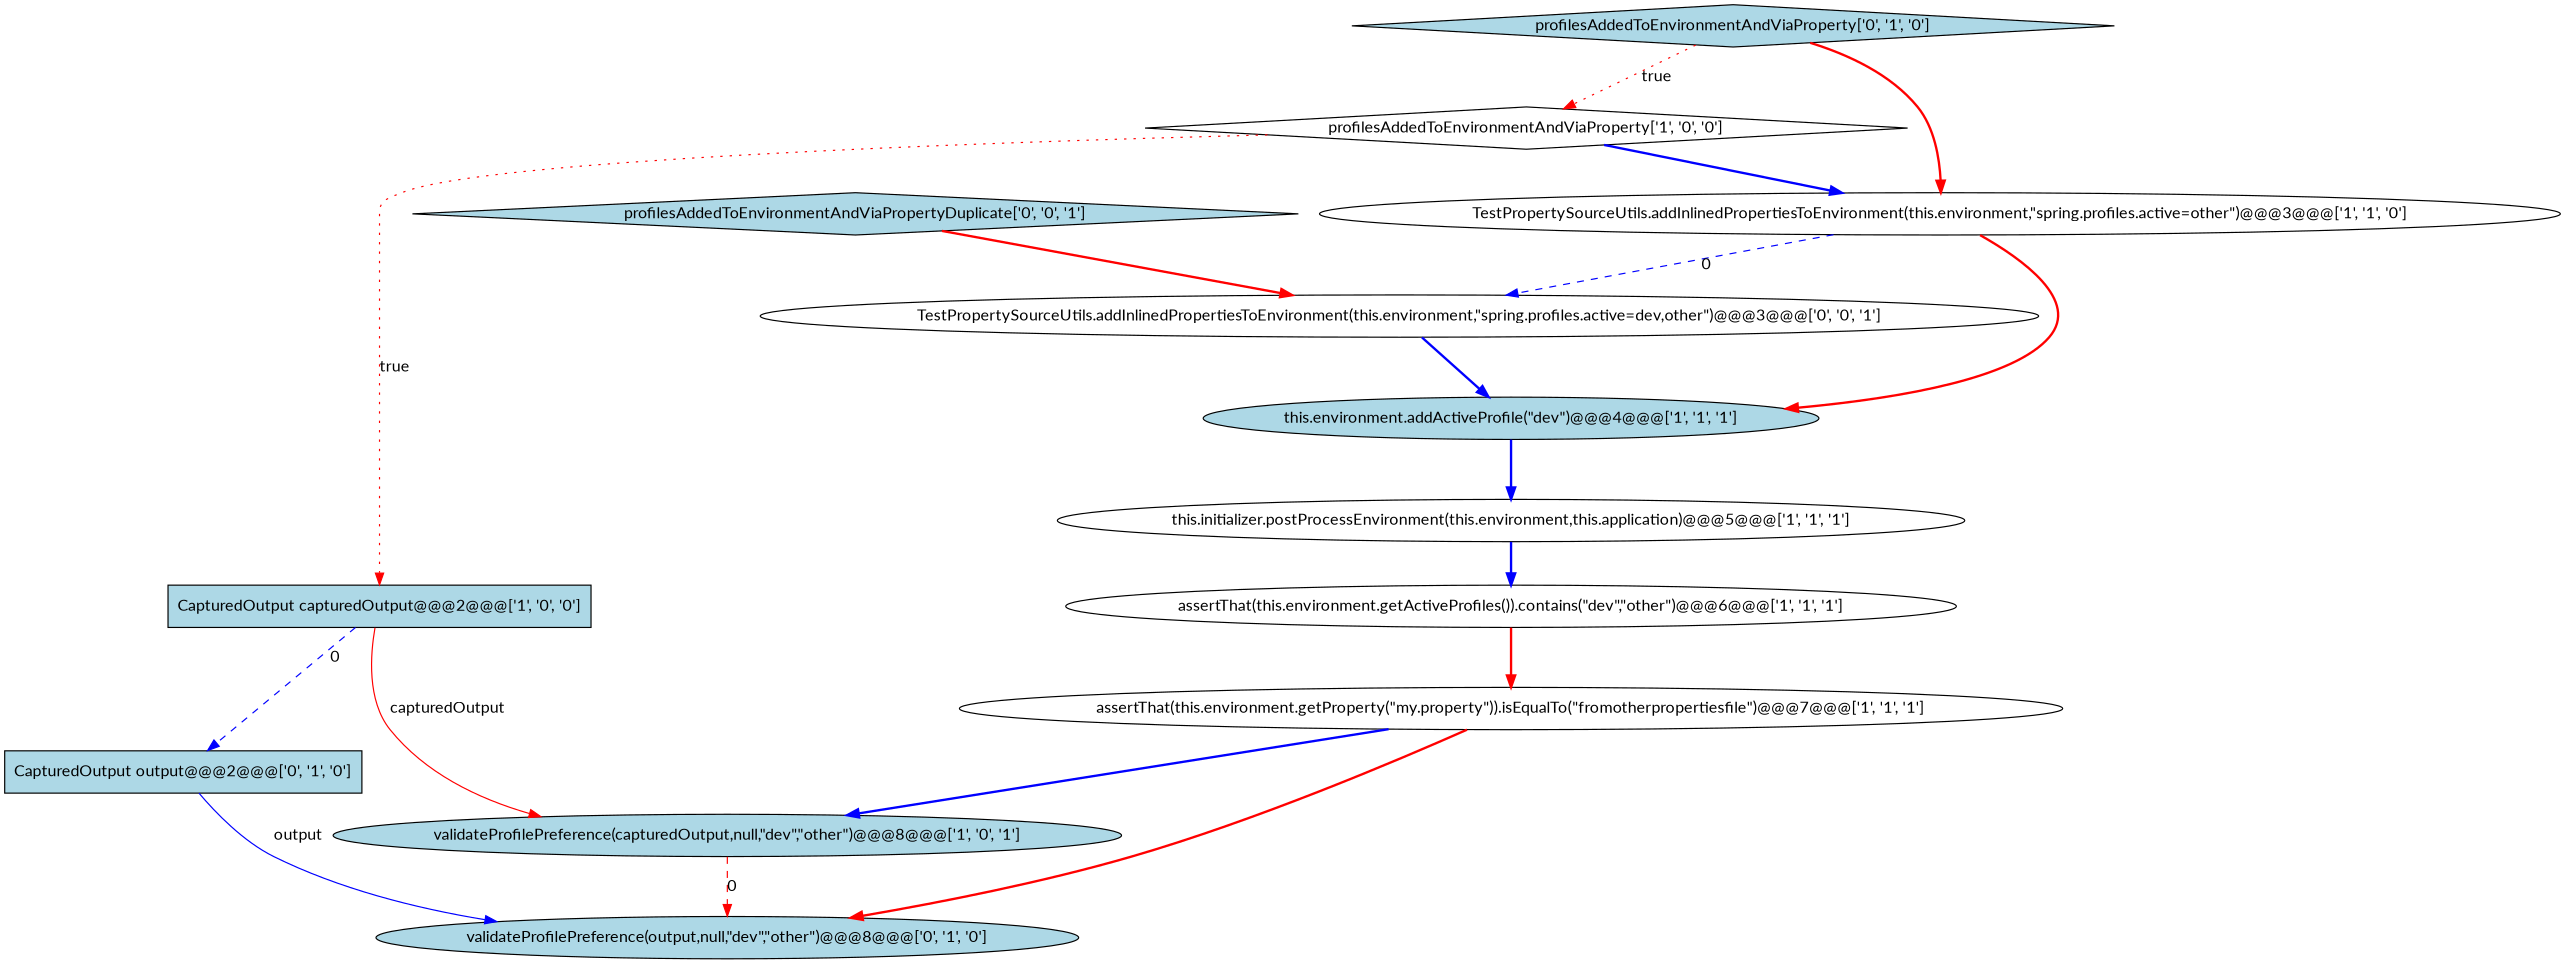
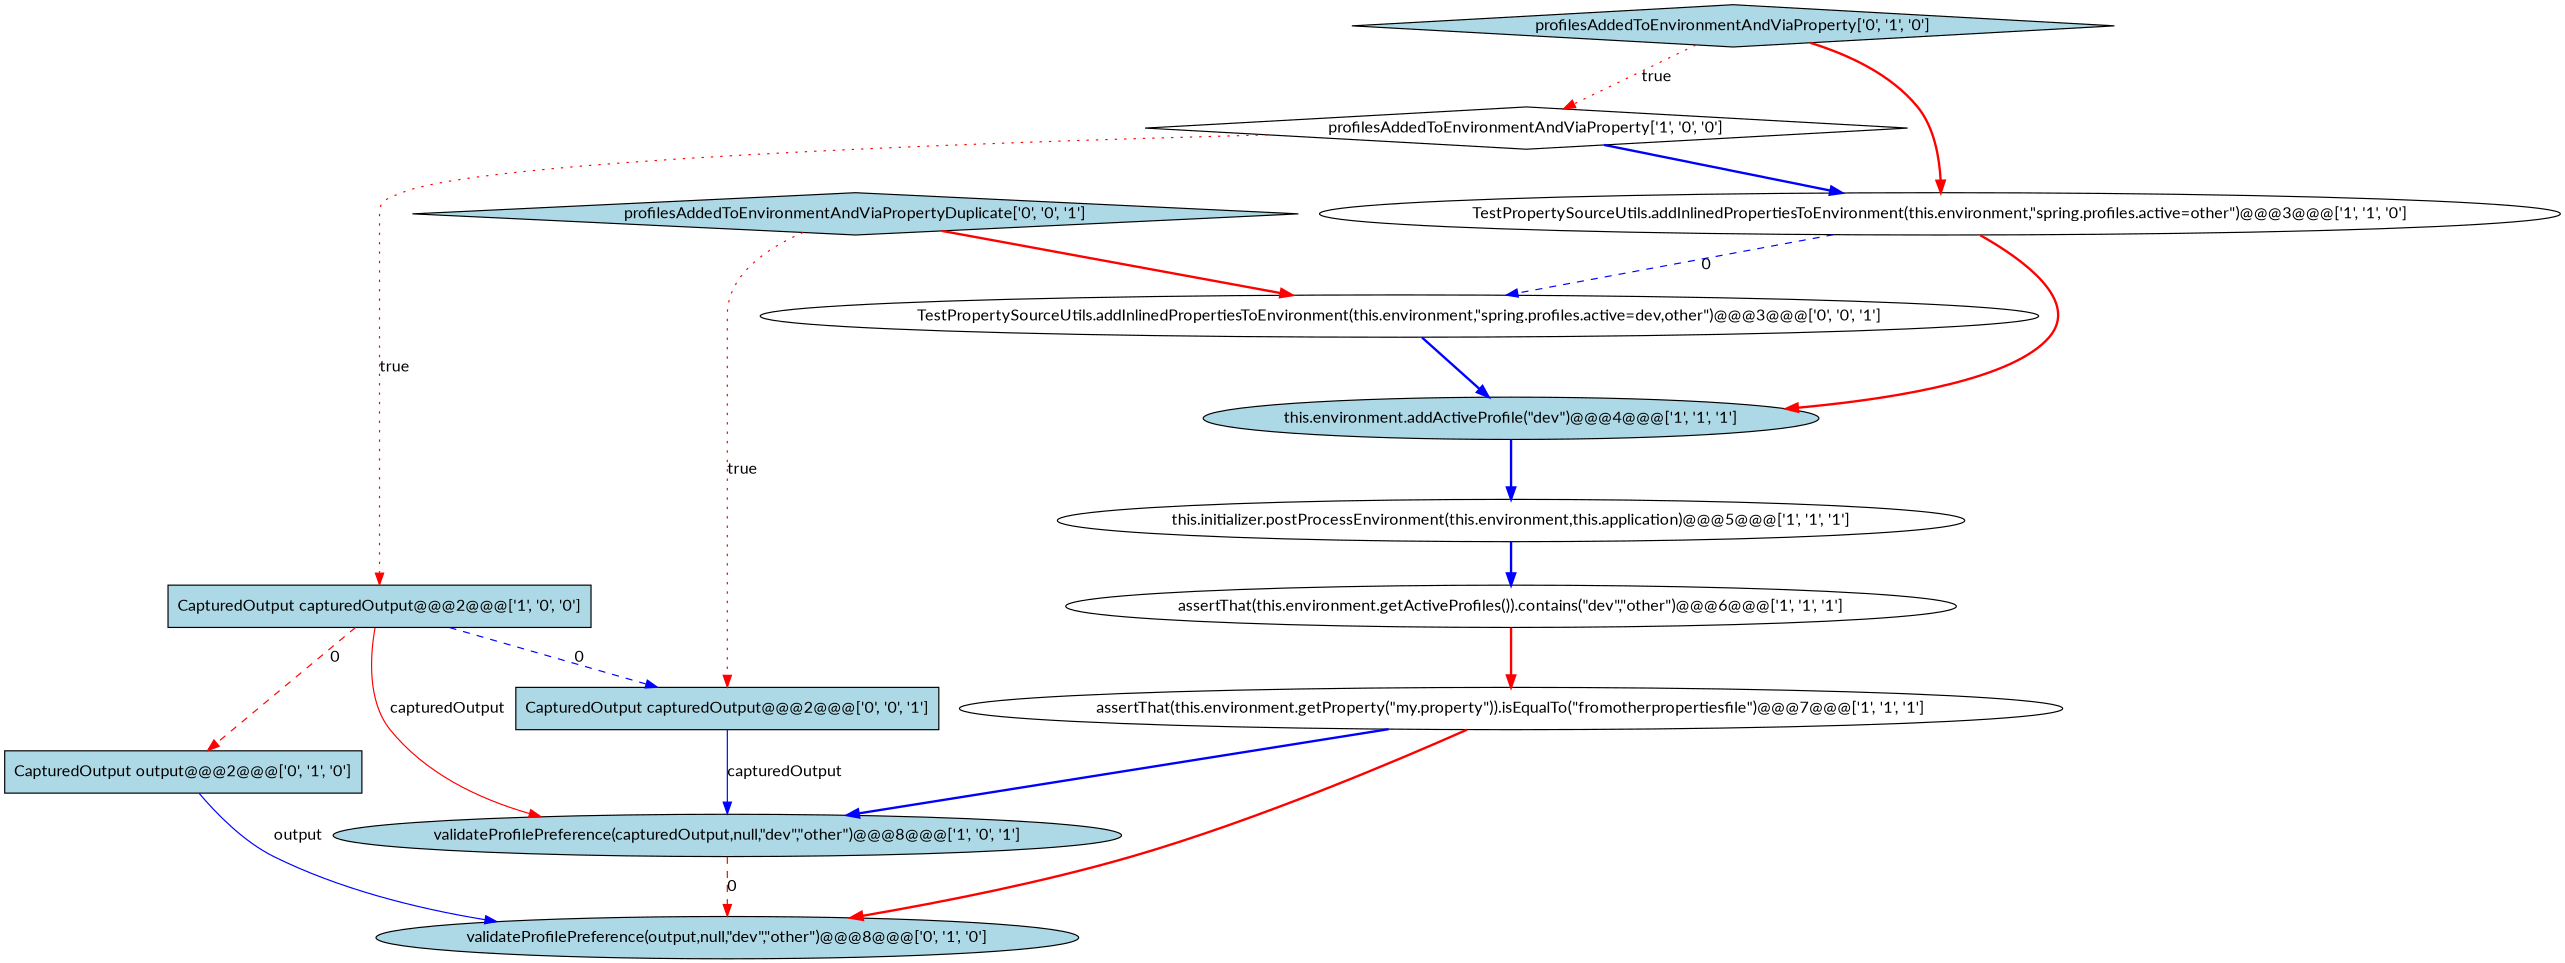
(286, 685) -> (286, 685)
none -> (727, 709)
